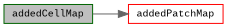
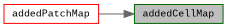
(105, 14) -> (111, 14)
